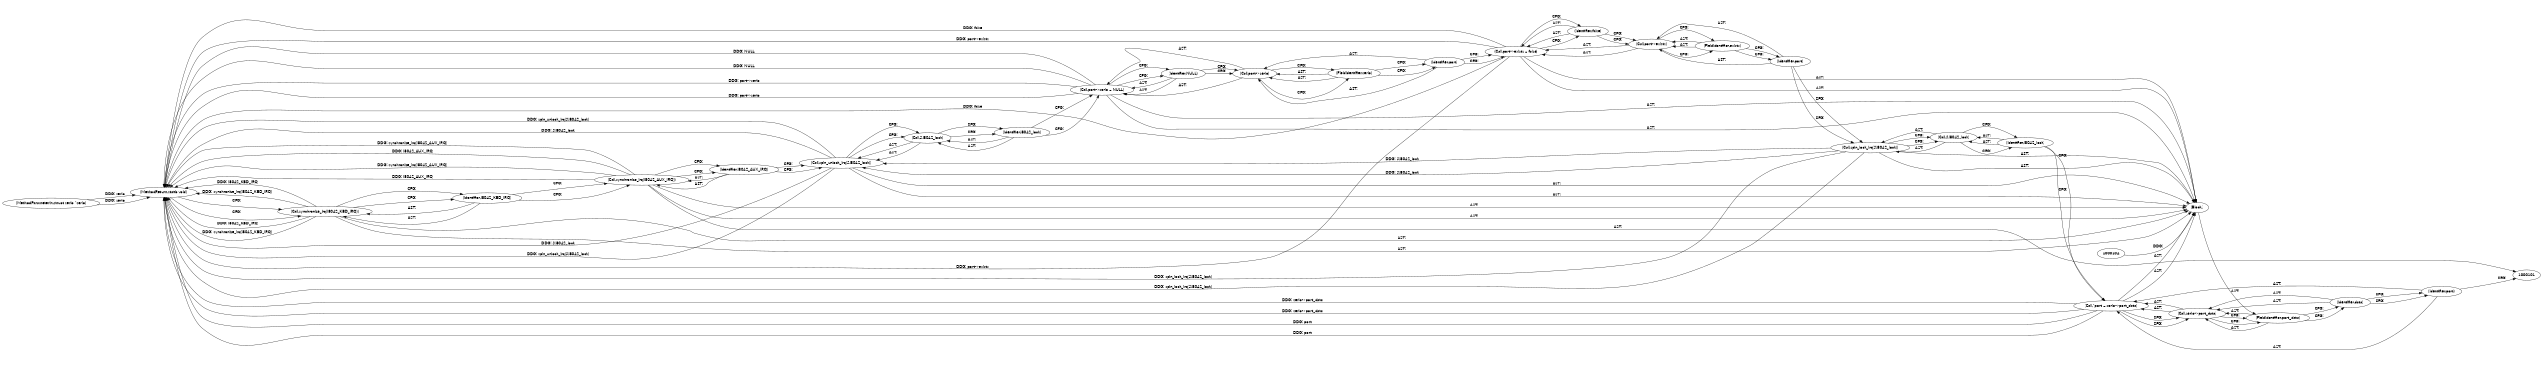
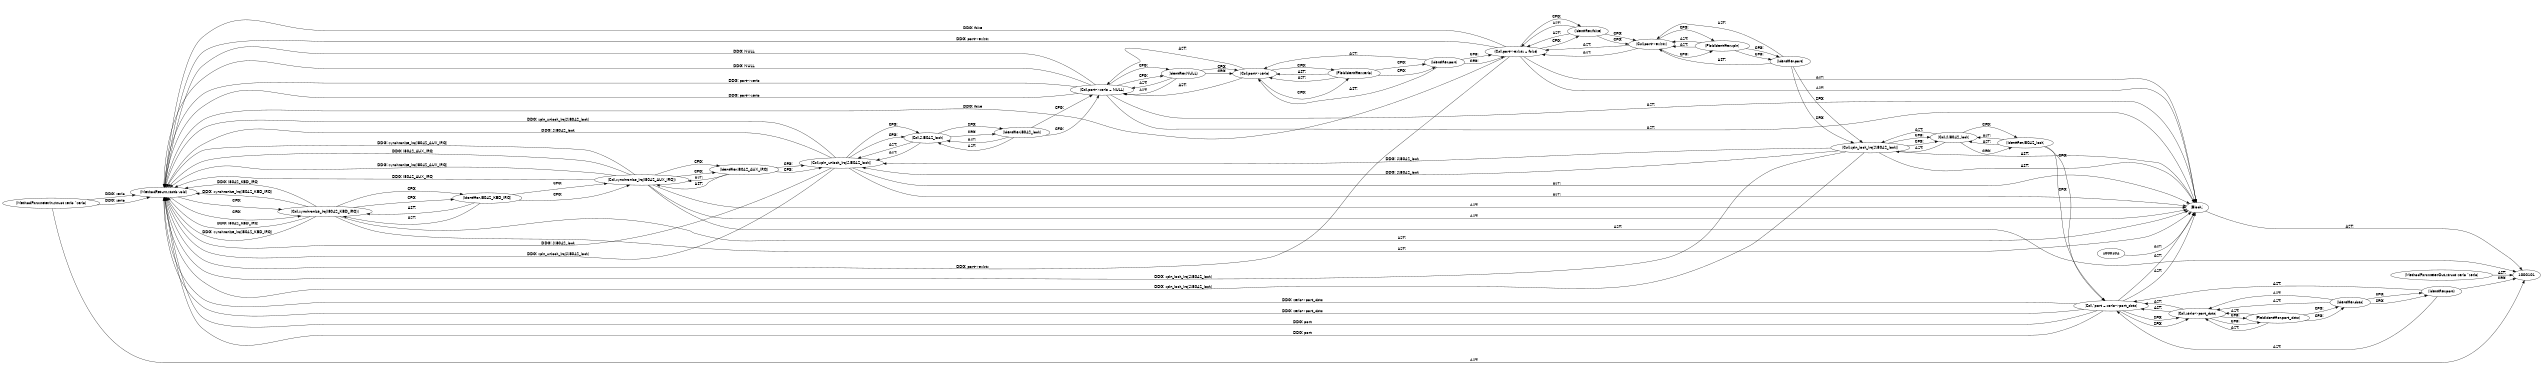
(1722, 46) -> (1722, 46)
(2159, 247) -> (2159, 247)
(2217, 268) -> (2367, 229)
none -> (2442, 275)
none -> (1261, 363)
